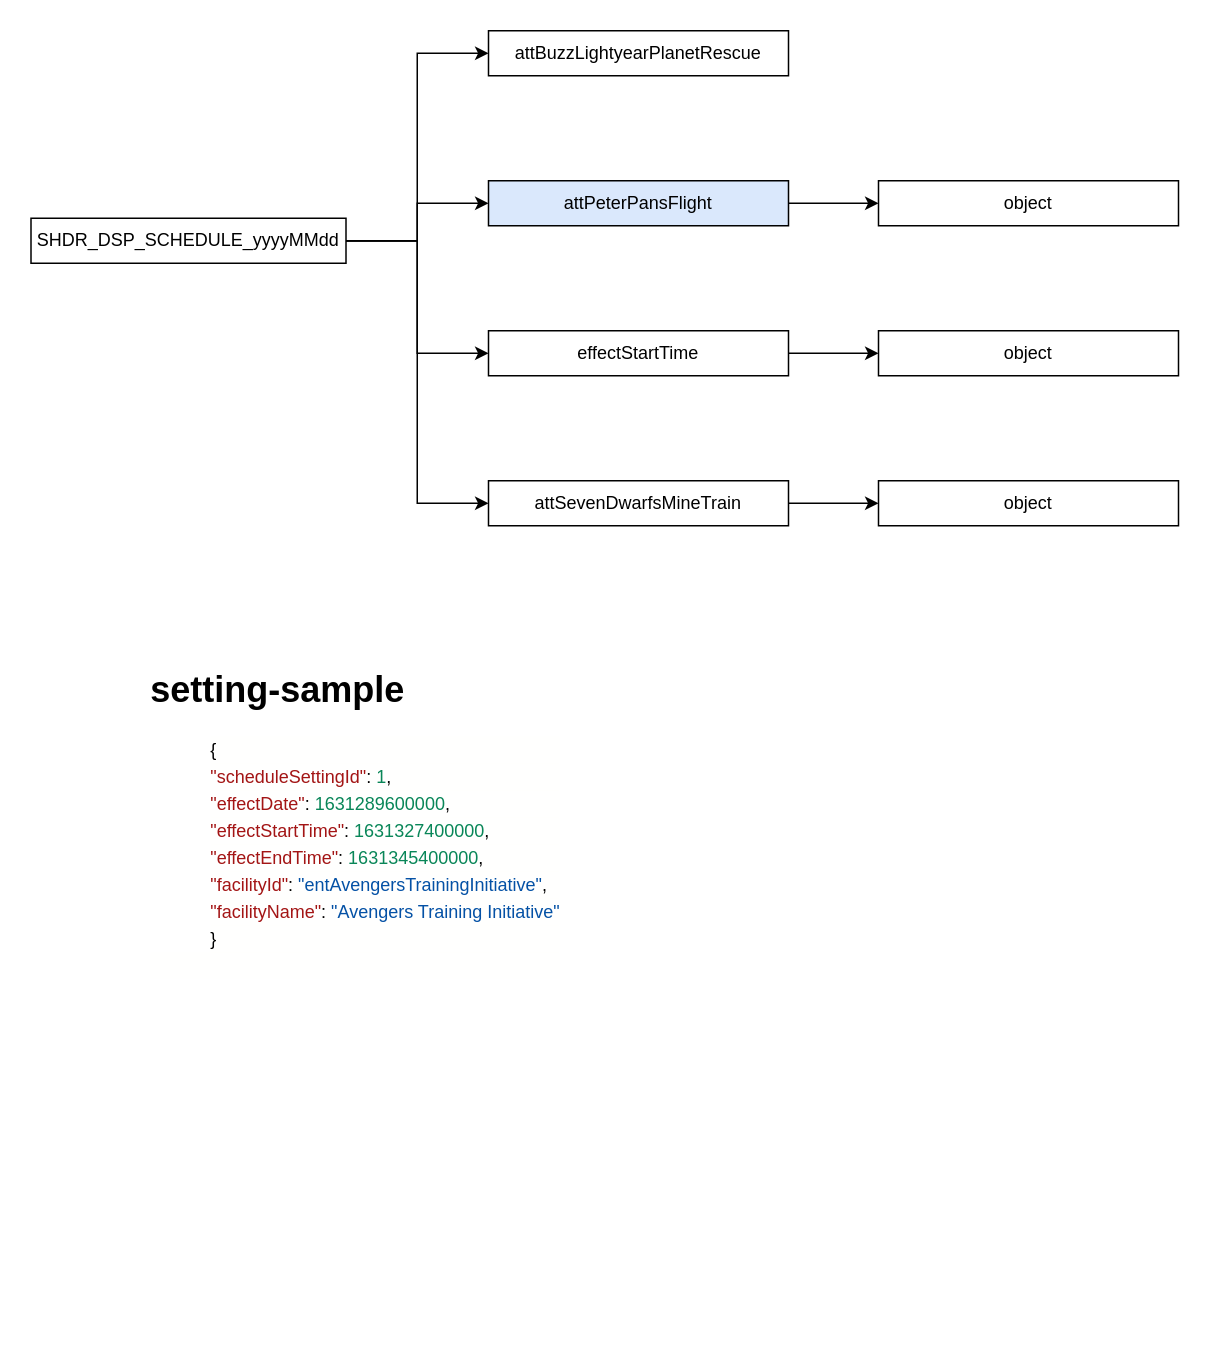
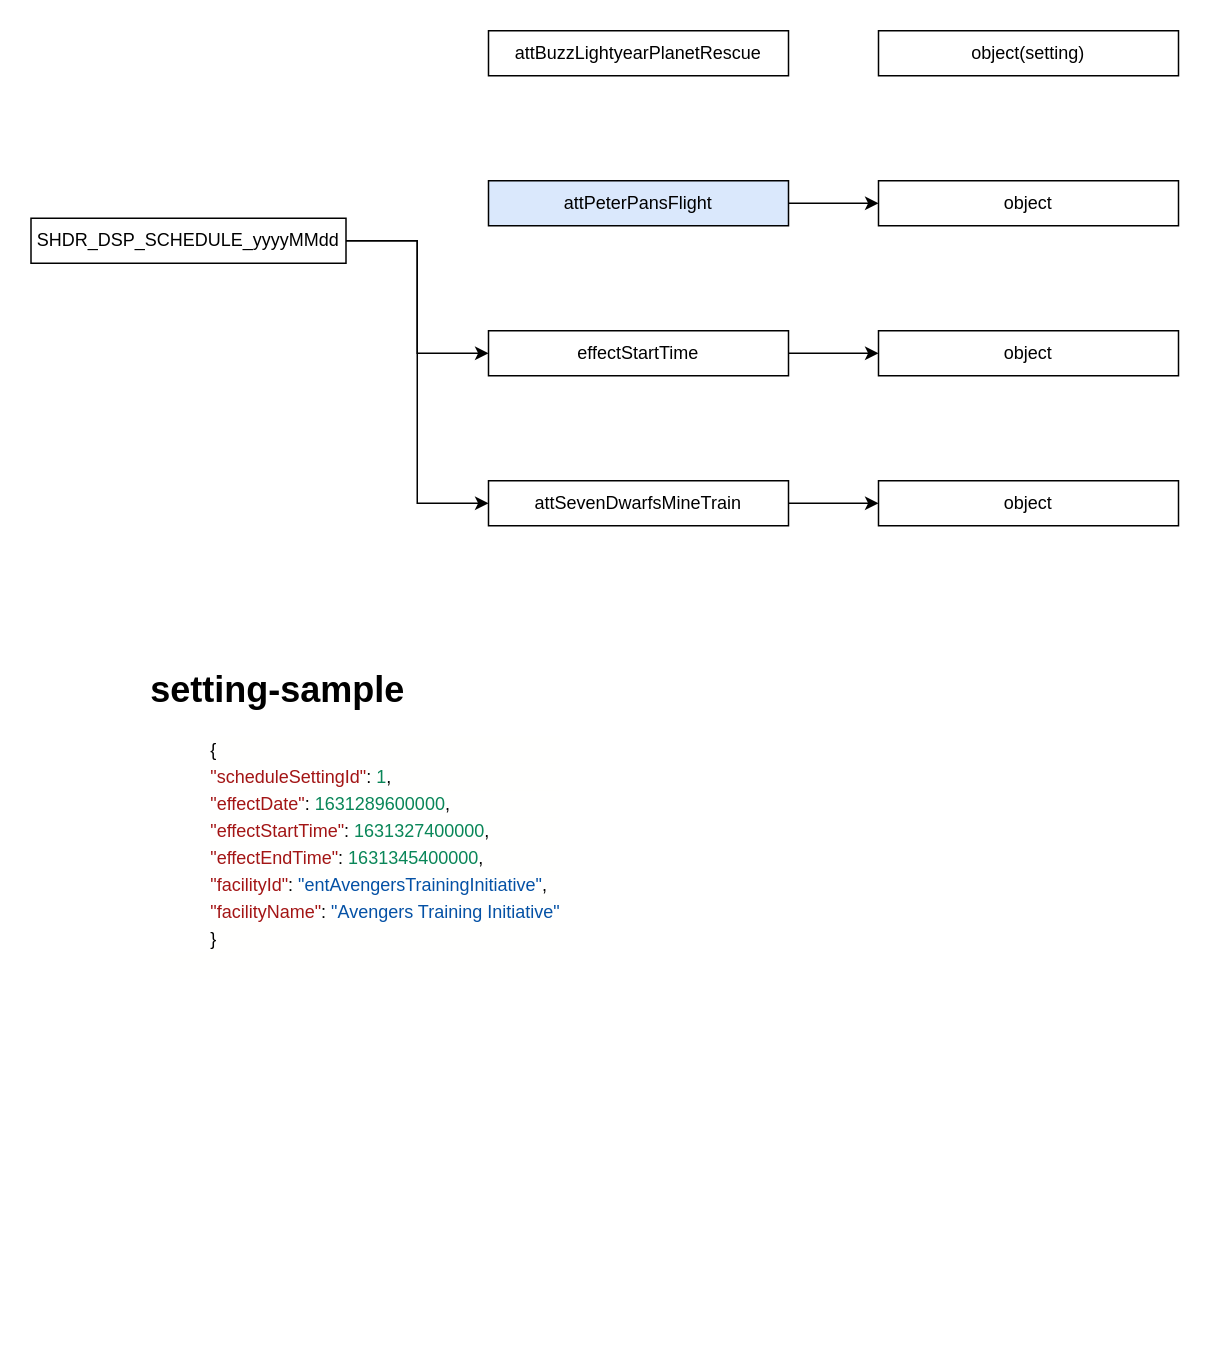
none -> (1028, 53)
(417, 96) -> none
(448, 203) -> none
